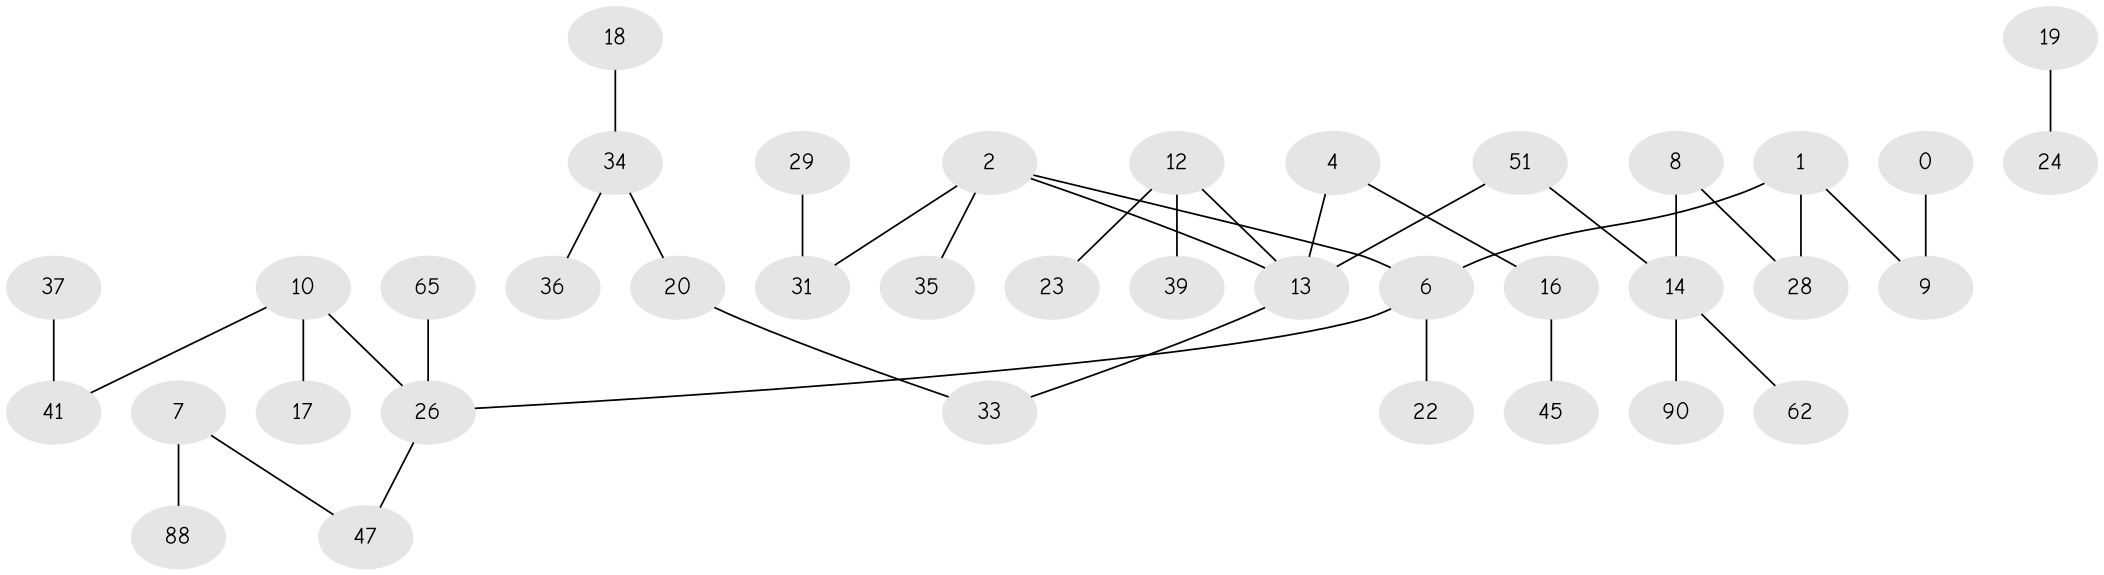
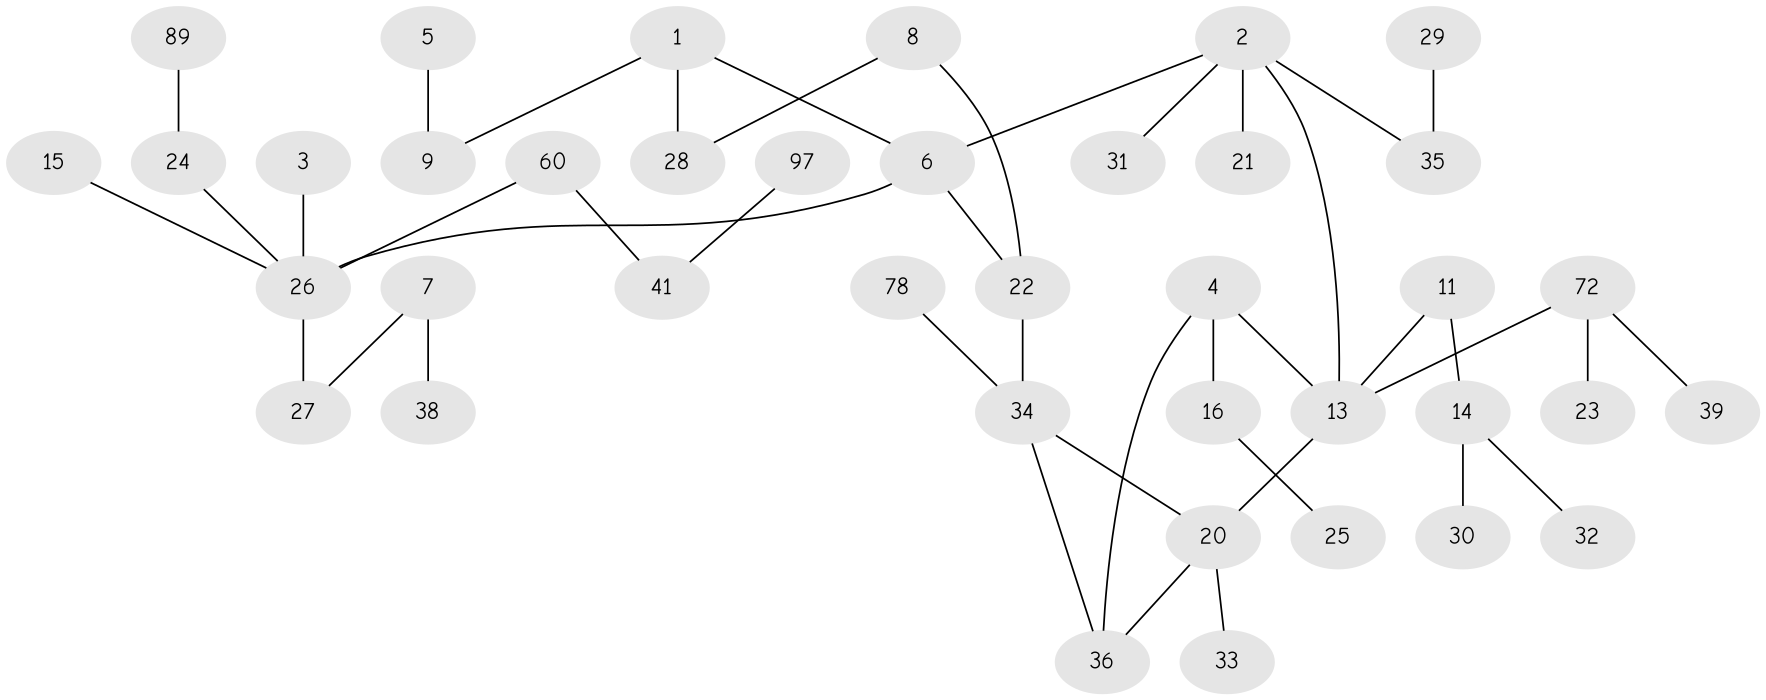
(615, 38) -> (898, 288)
(2051, 38) -> (179, 38)
none -> (303, 163)
(1177, 163) -> (1588, 288)
none -> (1243, 163)
(1520, 163) -> (1447, 288)
(1926, 163) -> (428, 38)
none -> (241, 225)
(803, 226) -> (1433, 101)
(1676, 226) -> (998, 153)
(54, 288) -> (803, 163)
(303, 288) -> (553, 163)
(428, 288) -> (54, 163)
(1190, 339) -> (1283, 468)
none -> (1023, 350)
(303, 413) -> none
(1551, 413) -> (1338, 537)
(1676, 413) -> (1463, 537)
(1801, 413) -> (1588, 537)
none -> (1125, 466)
(179, 537) -> (428, 413)
(366, 537) -> (303, 413)
none -> (1158, 600)
